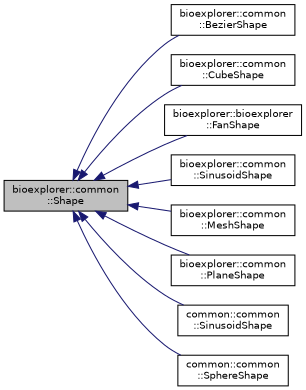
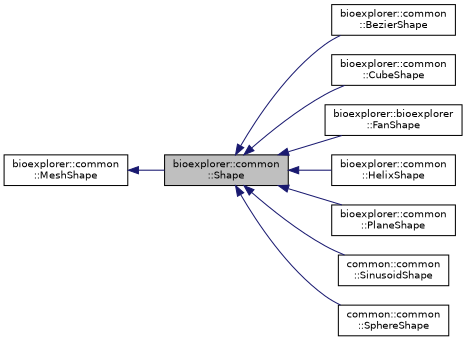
(233, 170) -> (394, 170)
(155, 209) -> (152, 170)
